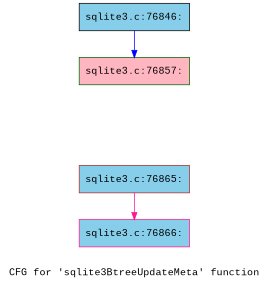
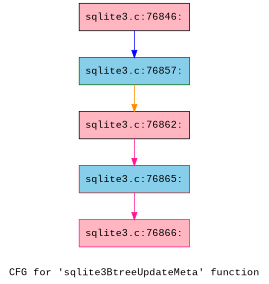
(134, 17) -> (134, 17)
(134, 71) -> (134, 71)
none -> (134, 125)
(134, 233) -> (134, 233)
